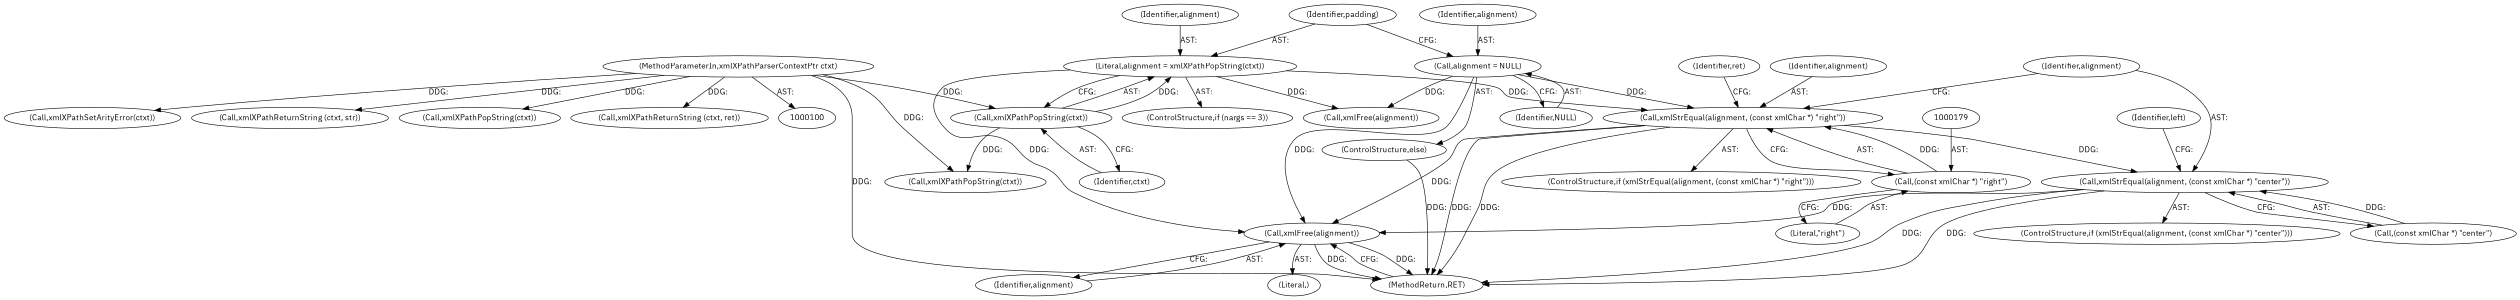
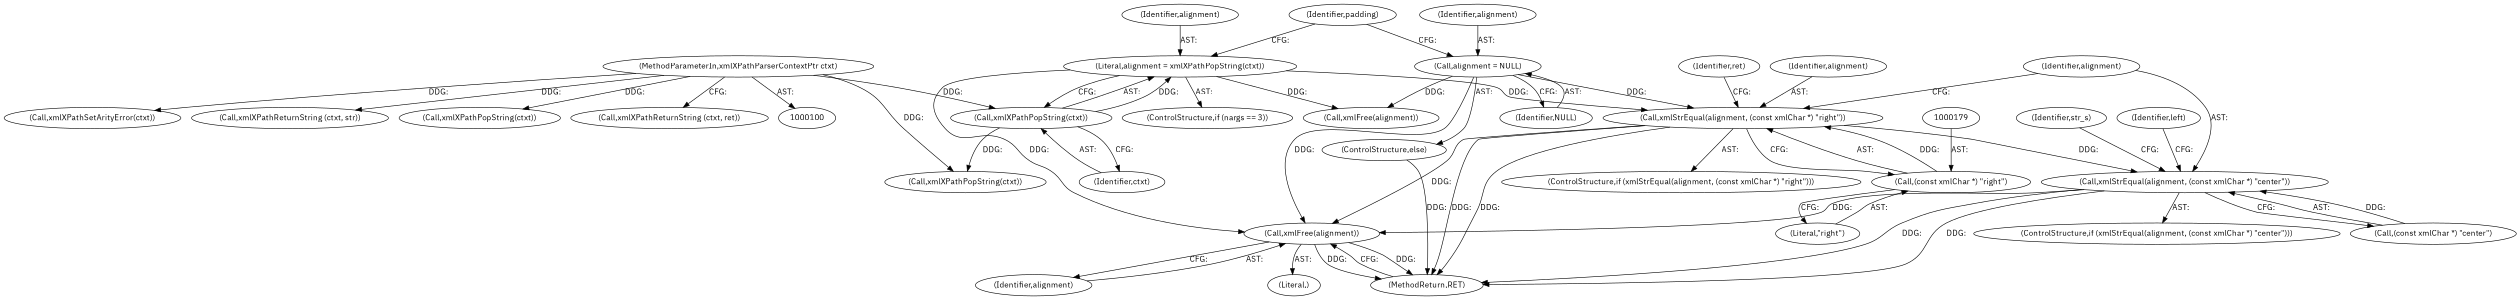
(1282, 41) -> (1282, 41)
(719, 92) -> (719, 92)
none -> (2061, 118)
(1019, 270) -> none
